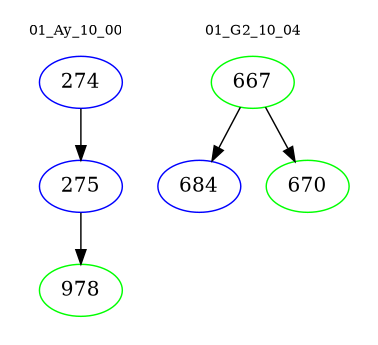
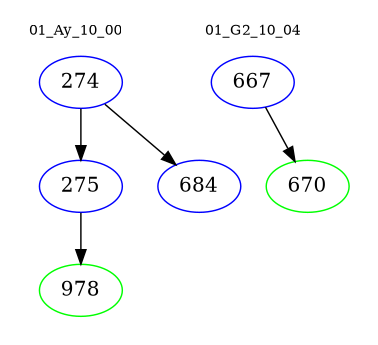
(253, 82) -> (253, 82)
(230, 128) -> (124, 121)
